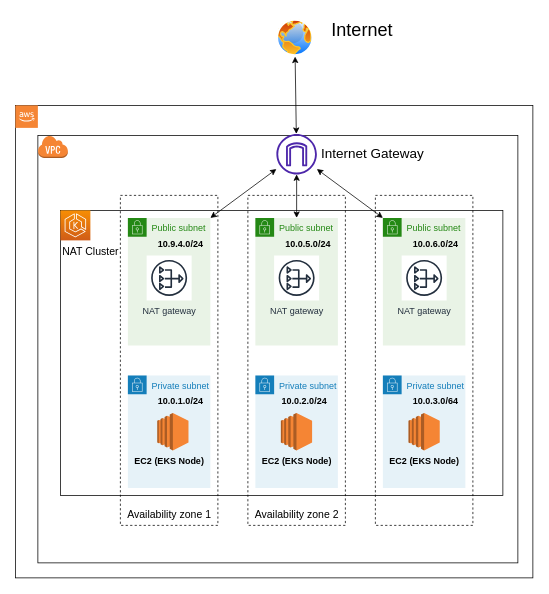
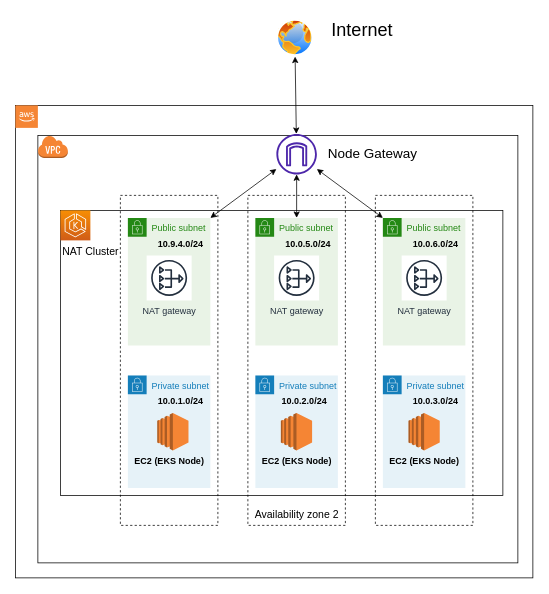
(373, 154) -> (373, 154)
(436, 402) -> (436, 402)
(169, 514) -> none
